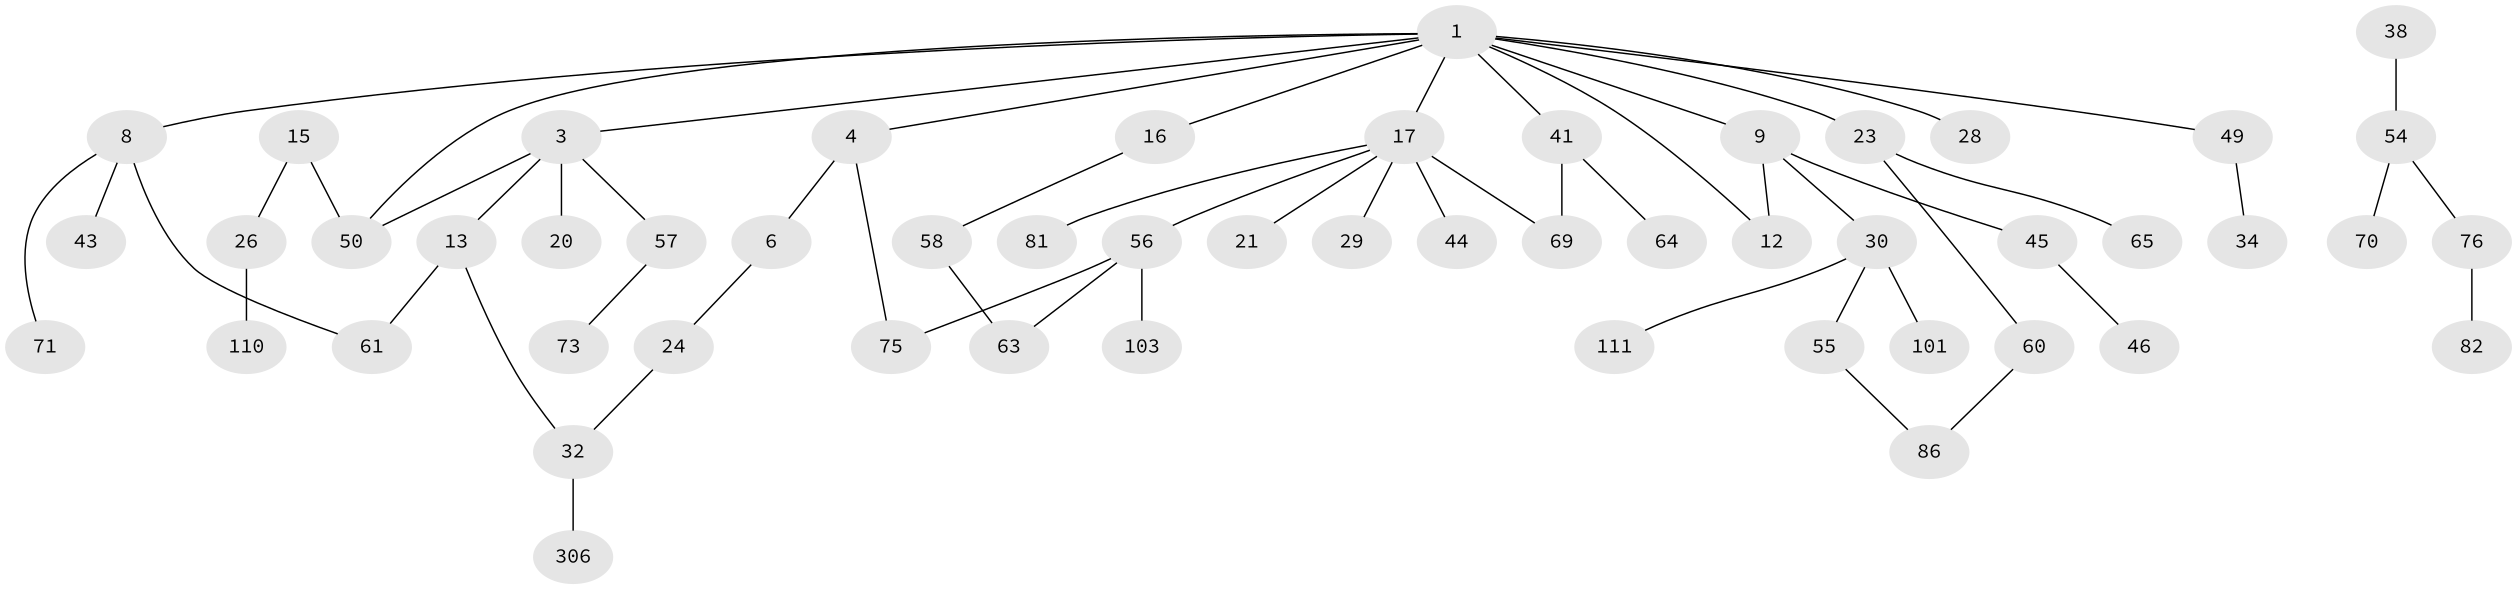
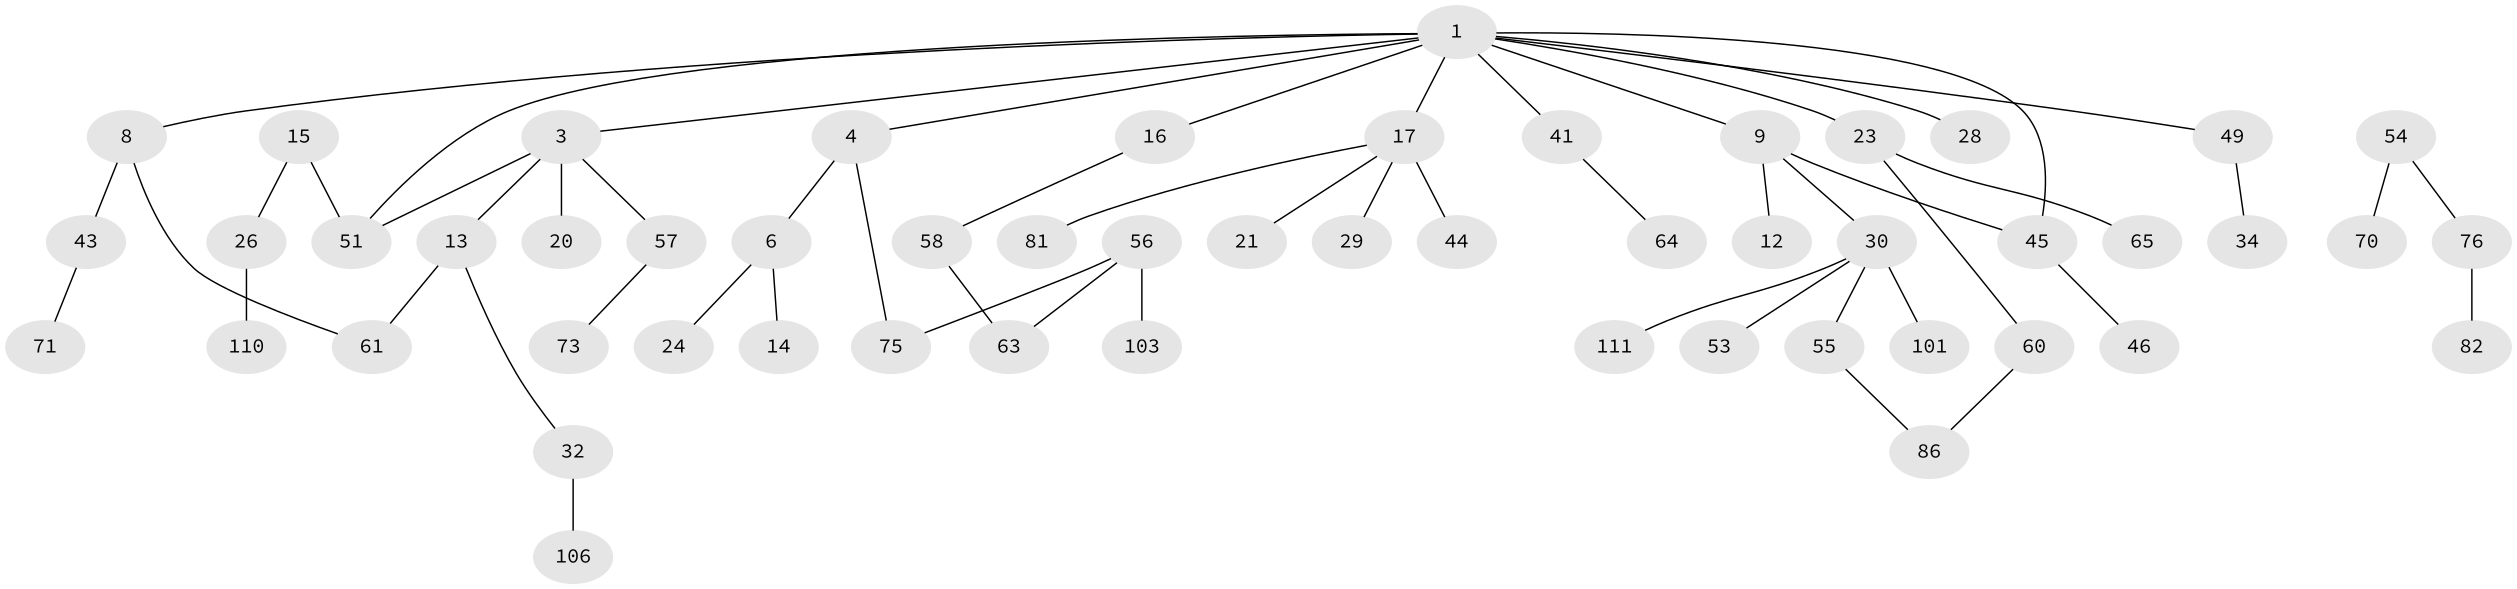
(2396, 32) -> none
(1628, 120) -> (1820, 49)
(1271, 186) -> none
(30, 225) -> (66, 295)
(351, 242) -> (351, 242)
(1562, 242) -> none
none -> (779, 347)
none -> (1719, 347)
(623, 400) -> none
(573, 557) -> (573, 557)
